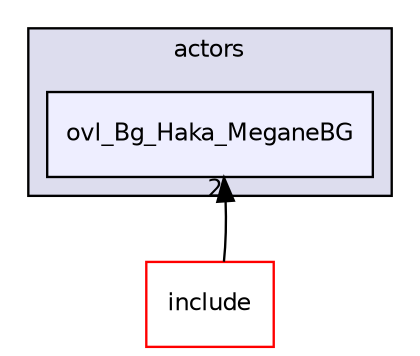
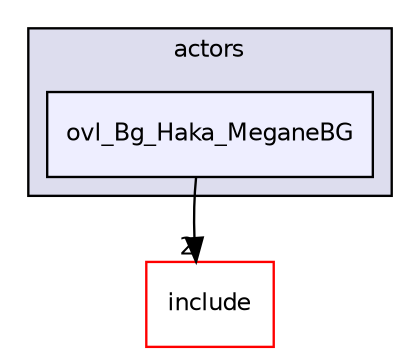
(226, 232) -> (194, 211)
